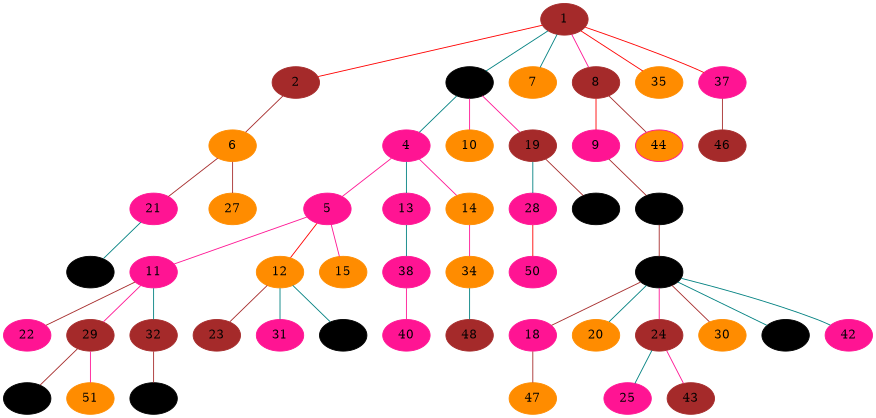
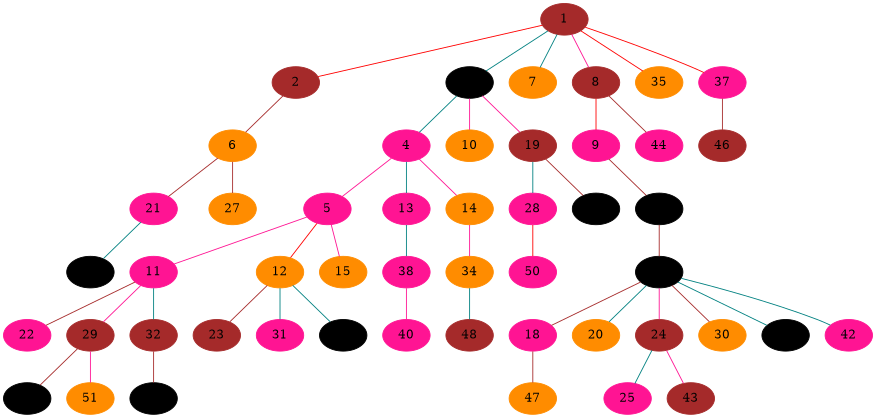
(659, 146) -> (659, 146)
